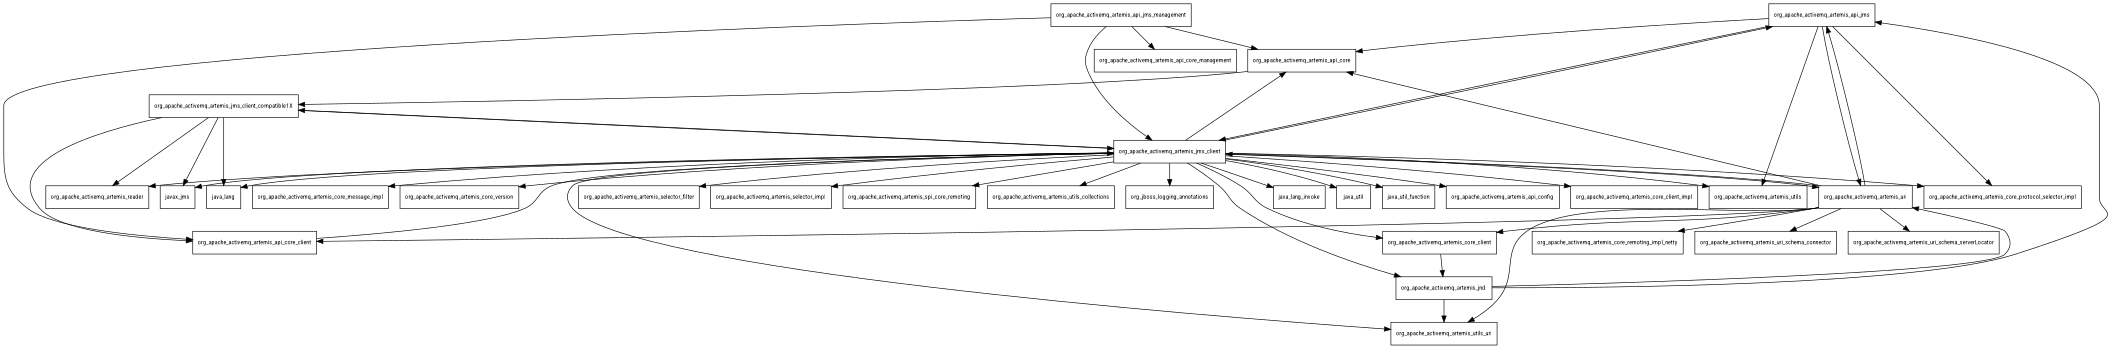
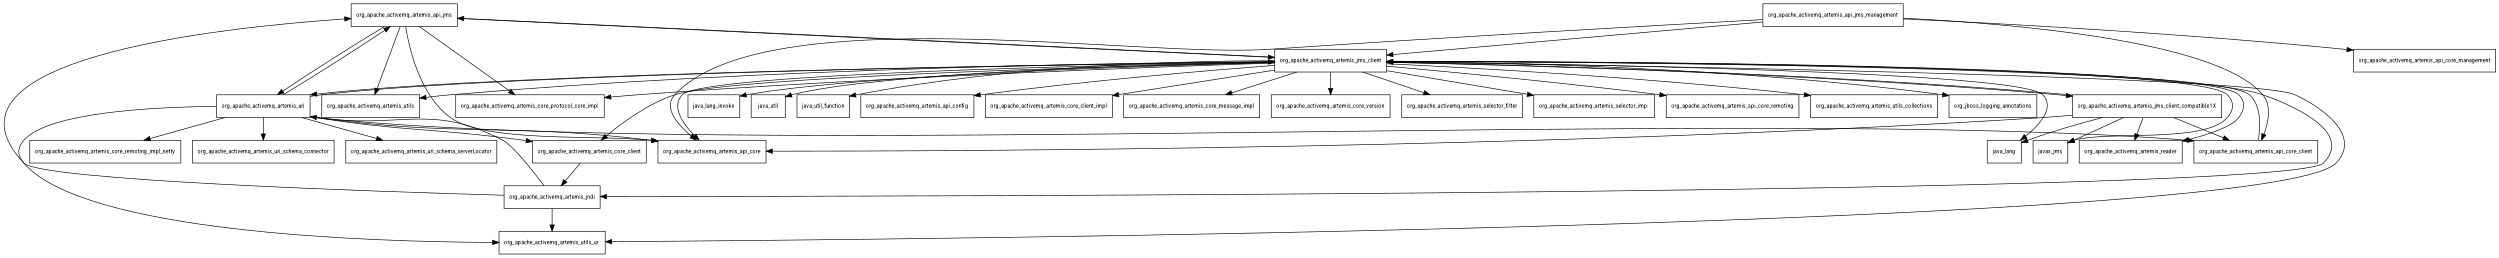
(776, 94) -> (1423, 143)
(2003, 197) -> (530, 106)
